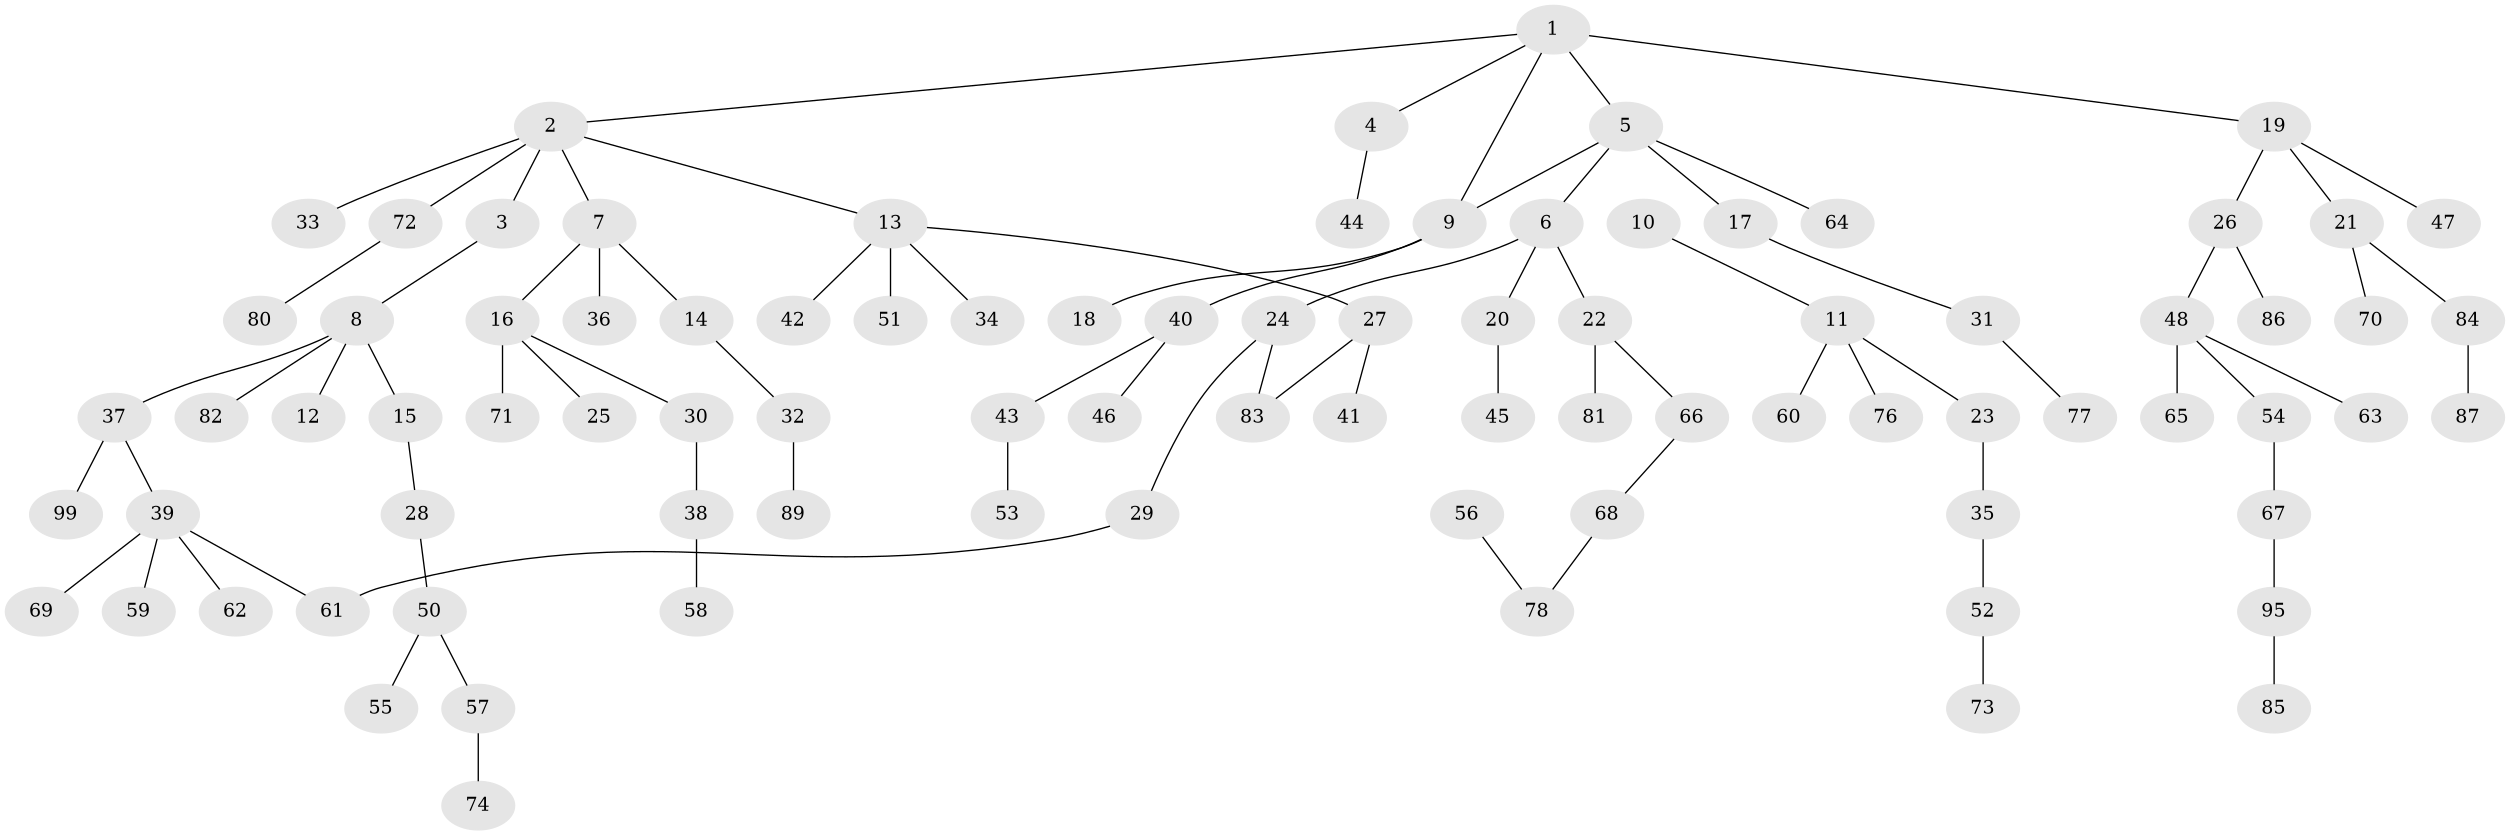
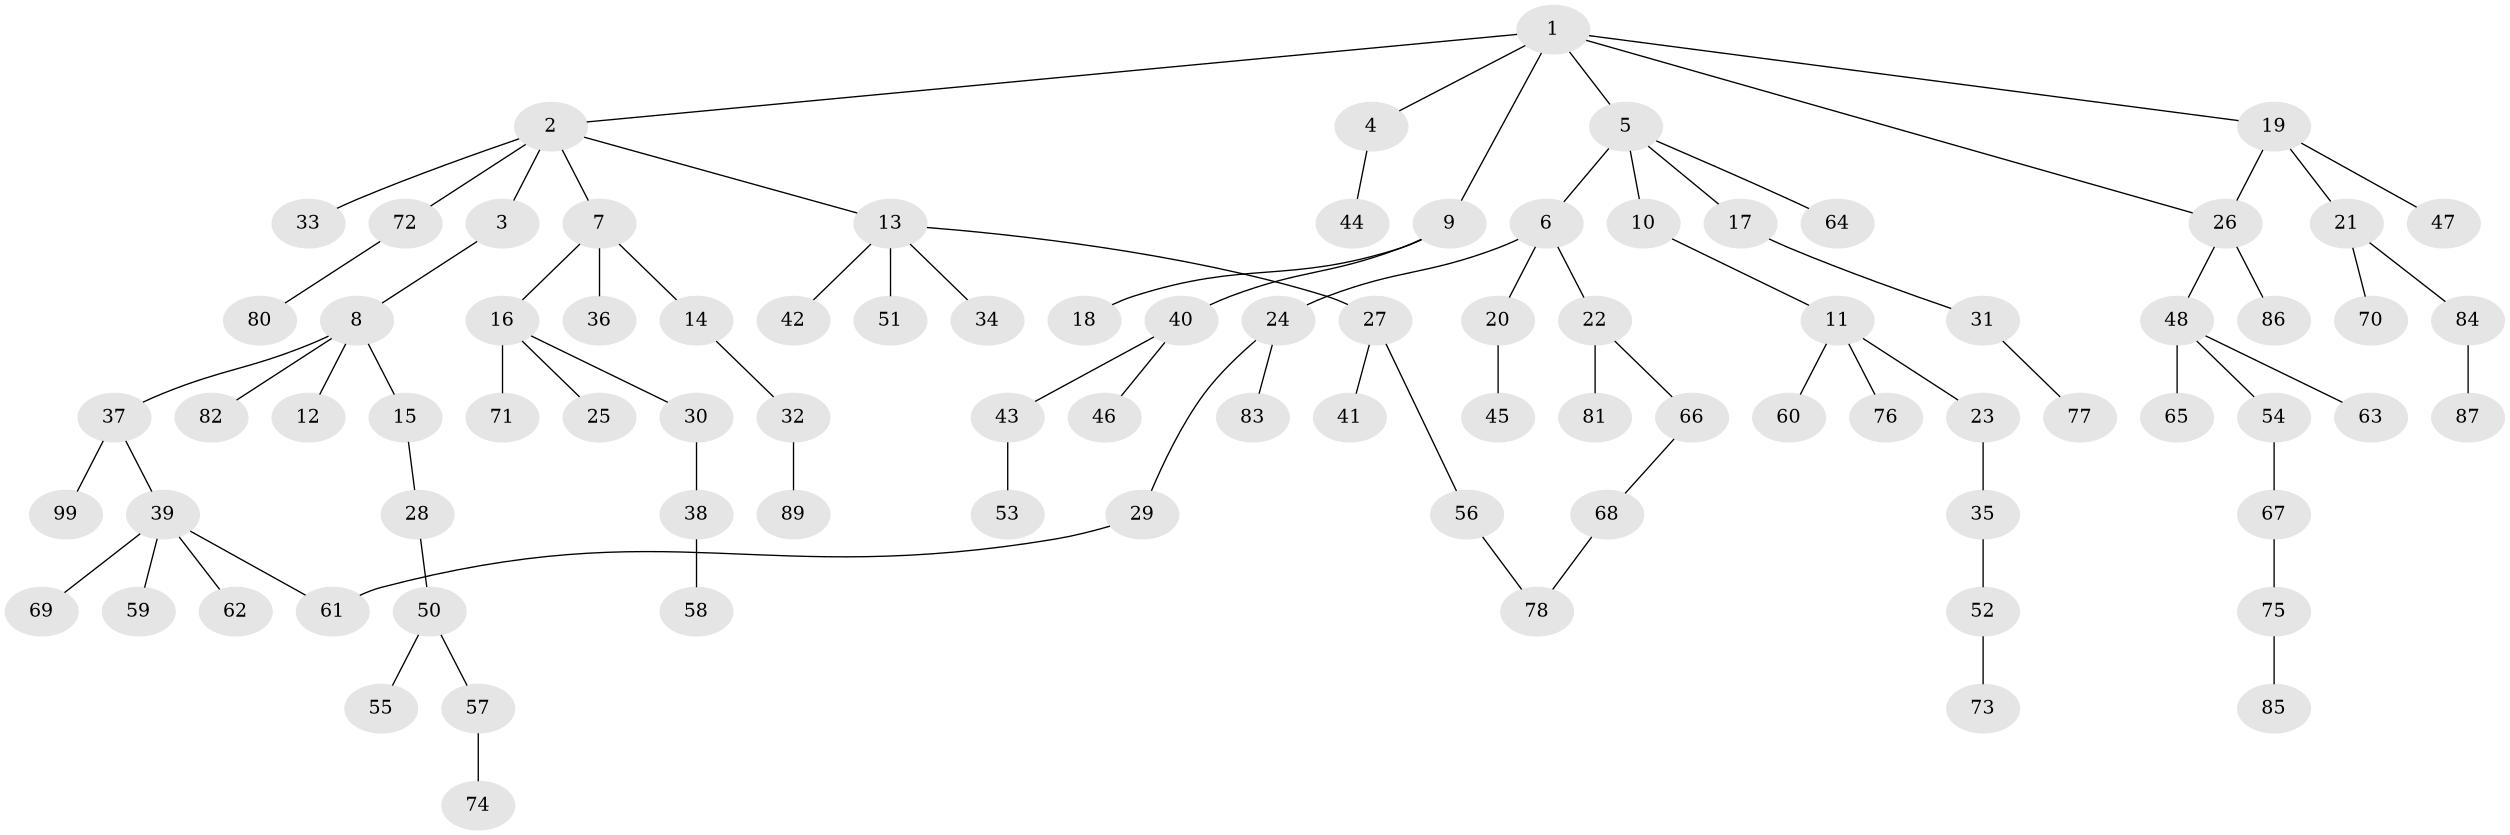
none -> (1889, 127)
(1538, 175) -> (1635, 175)
(1314, 369) -> (1421, 417)
(2274, 612) -> (2274, 612)
